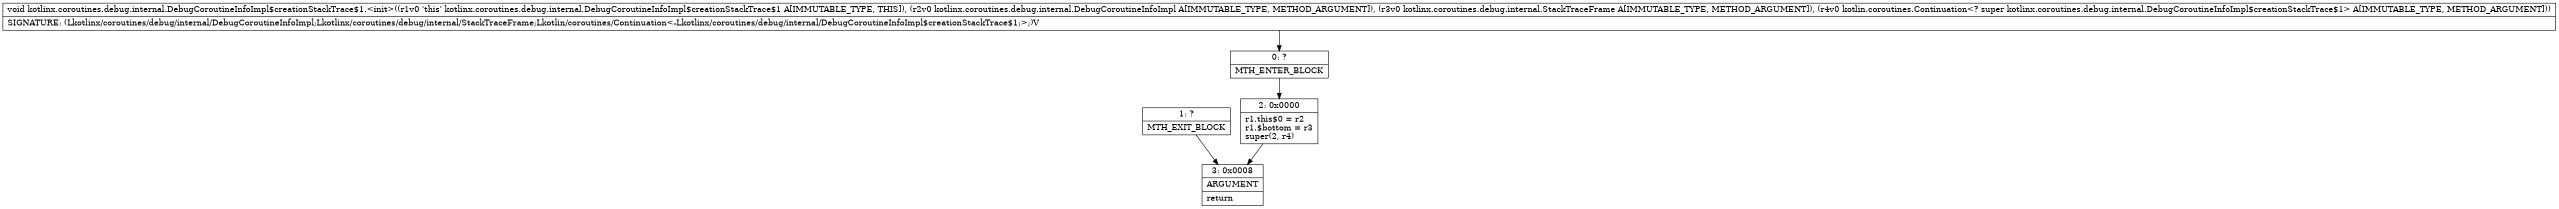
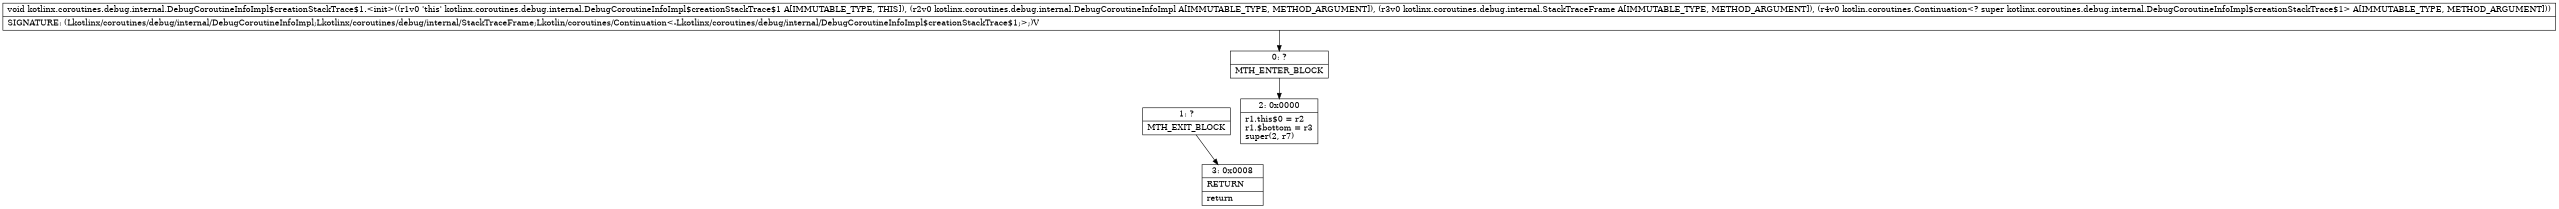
(1270, 137) -> (1270, 137)
(1257, 152) -> none
(1233, 184) -> (1225, 184)
